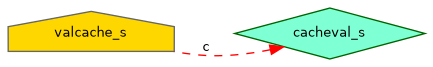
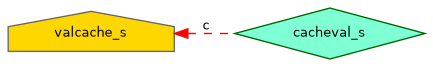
(222, 56) -> (211, 34)
